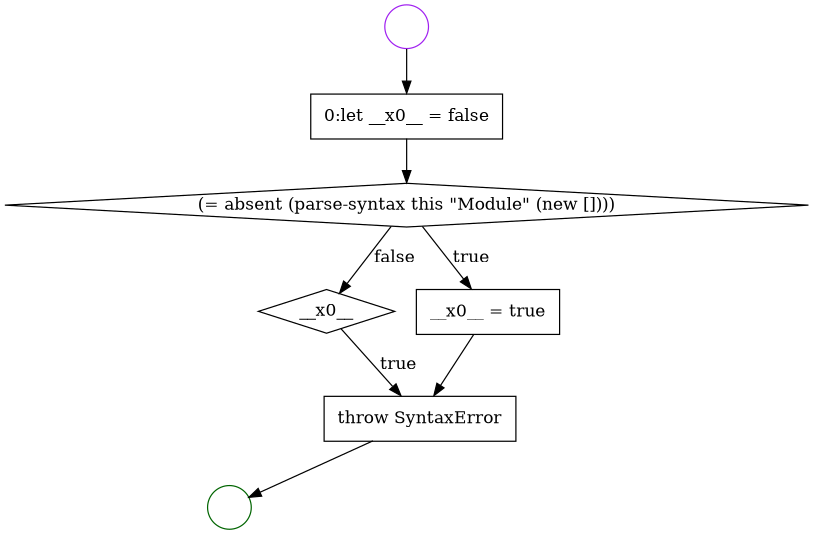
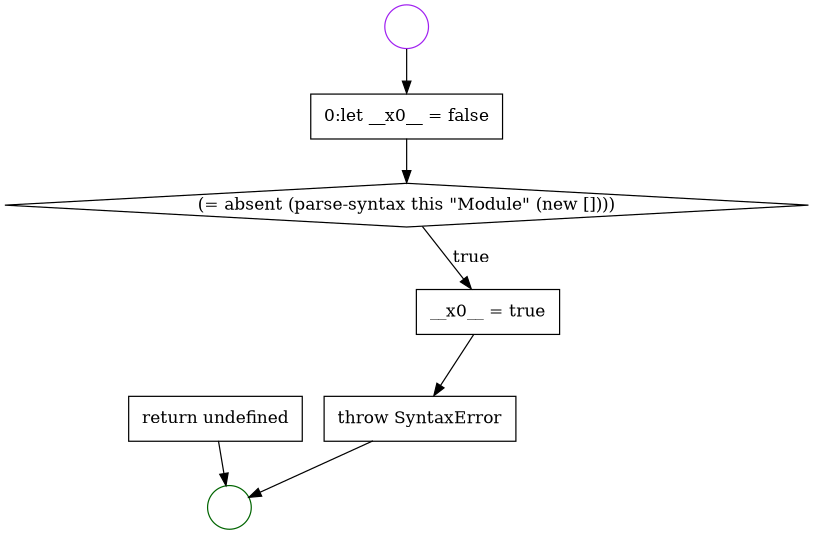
(327, 311) -> none
none -> (215, 418)
